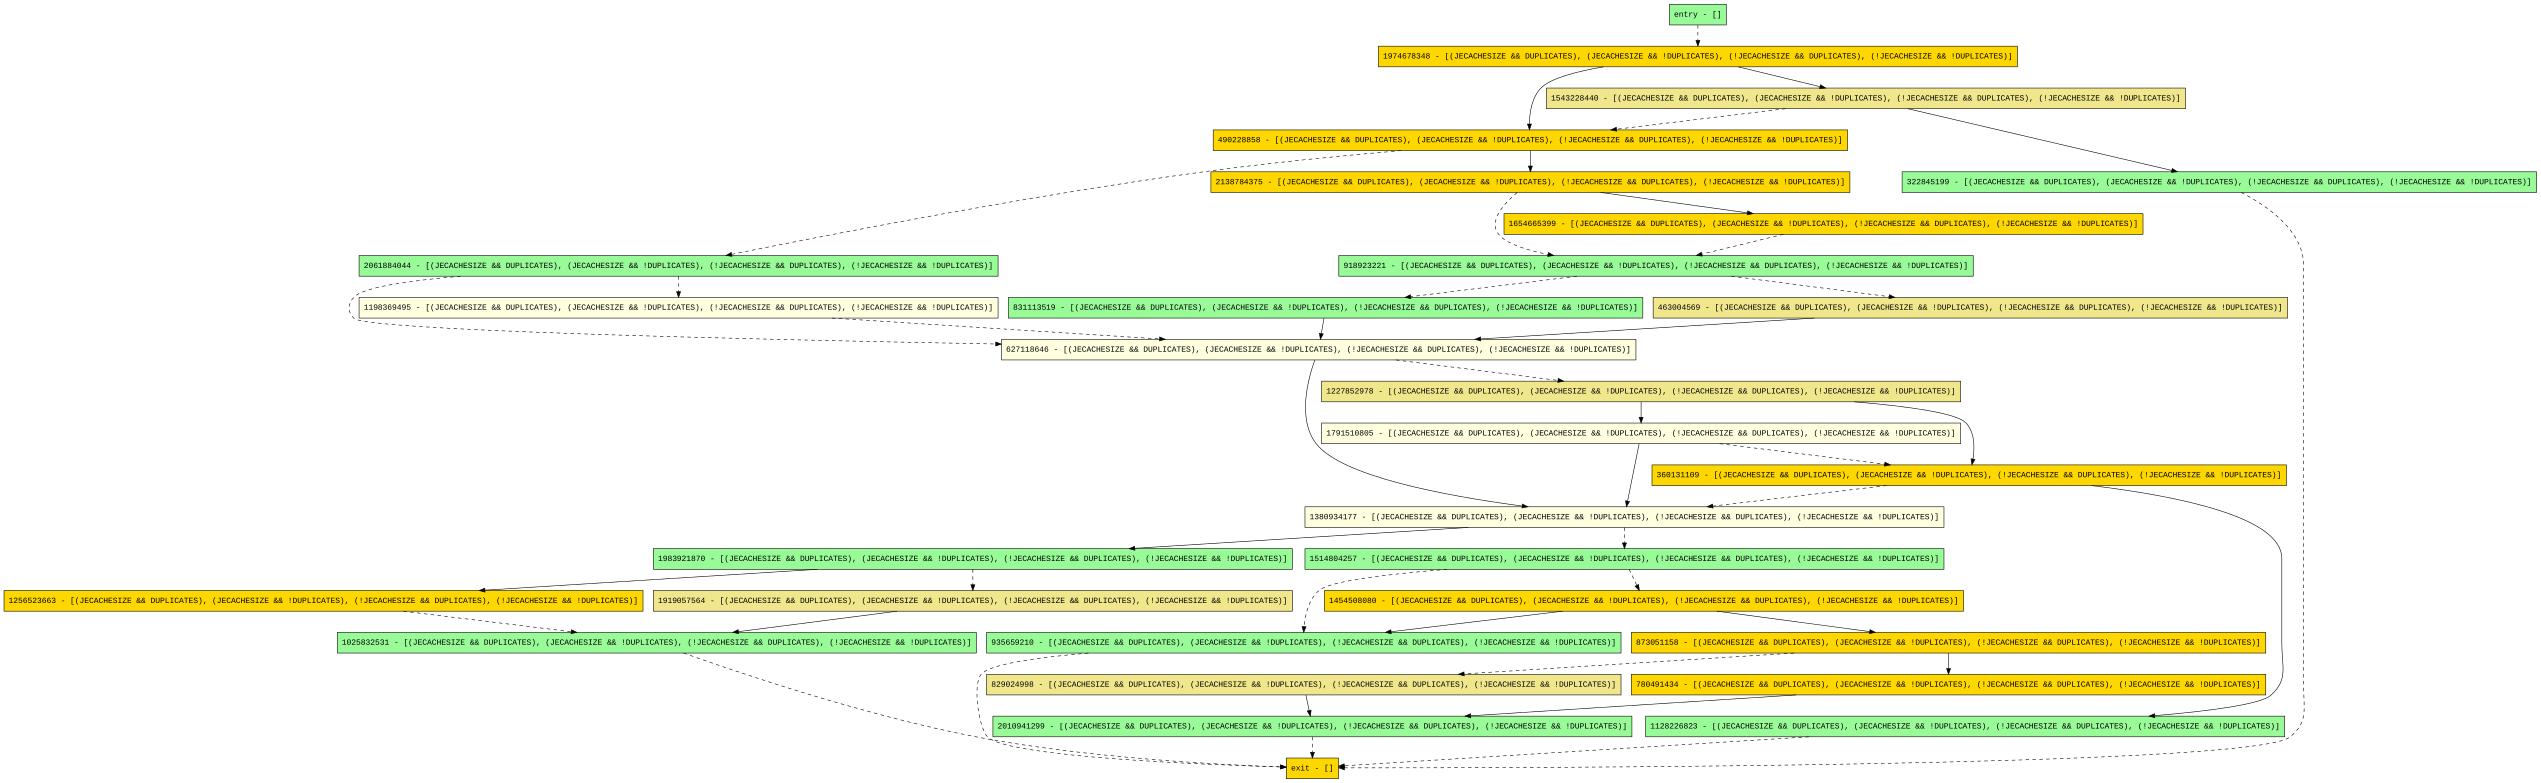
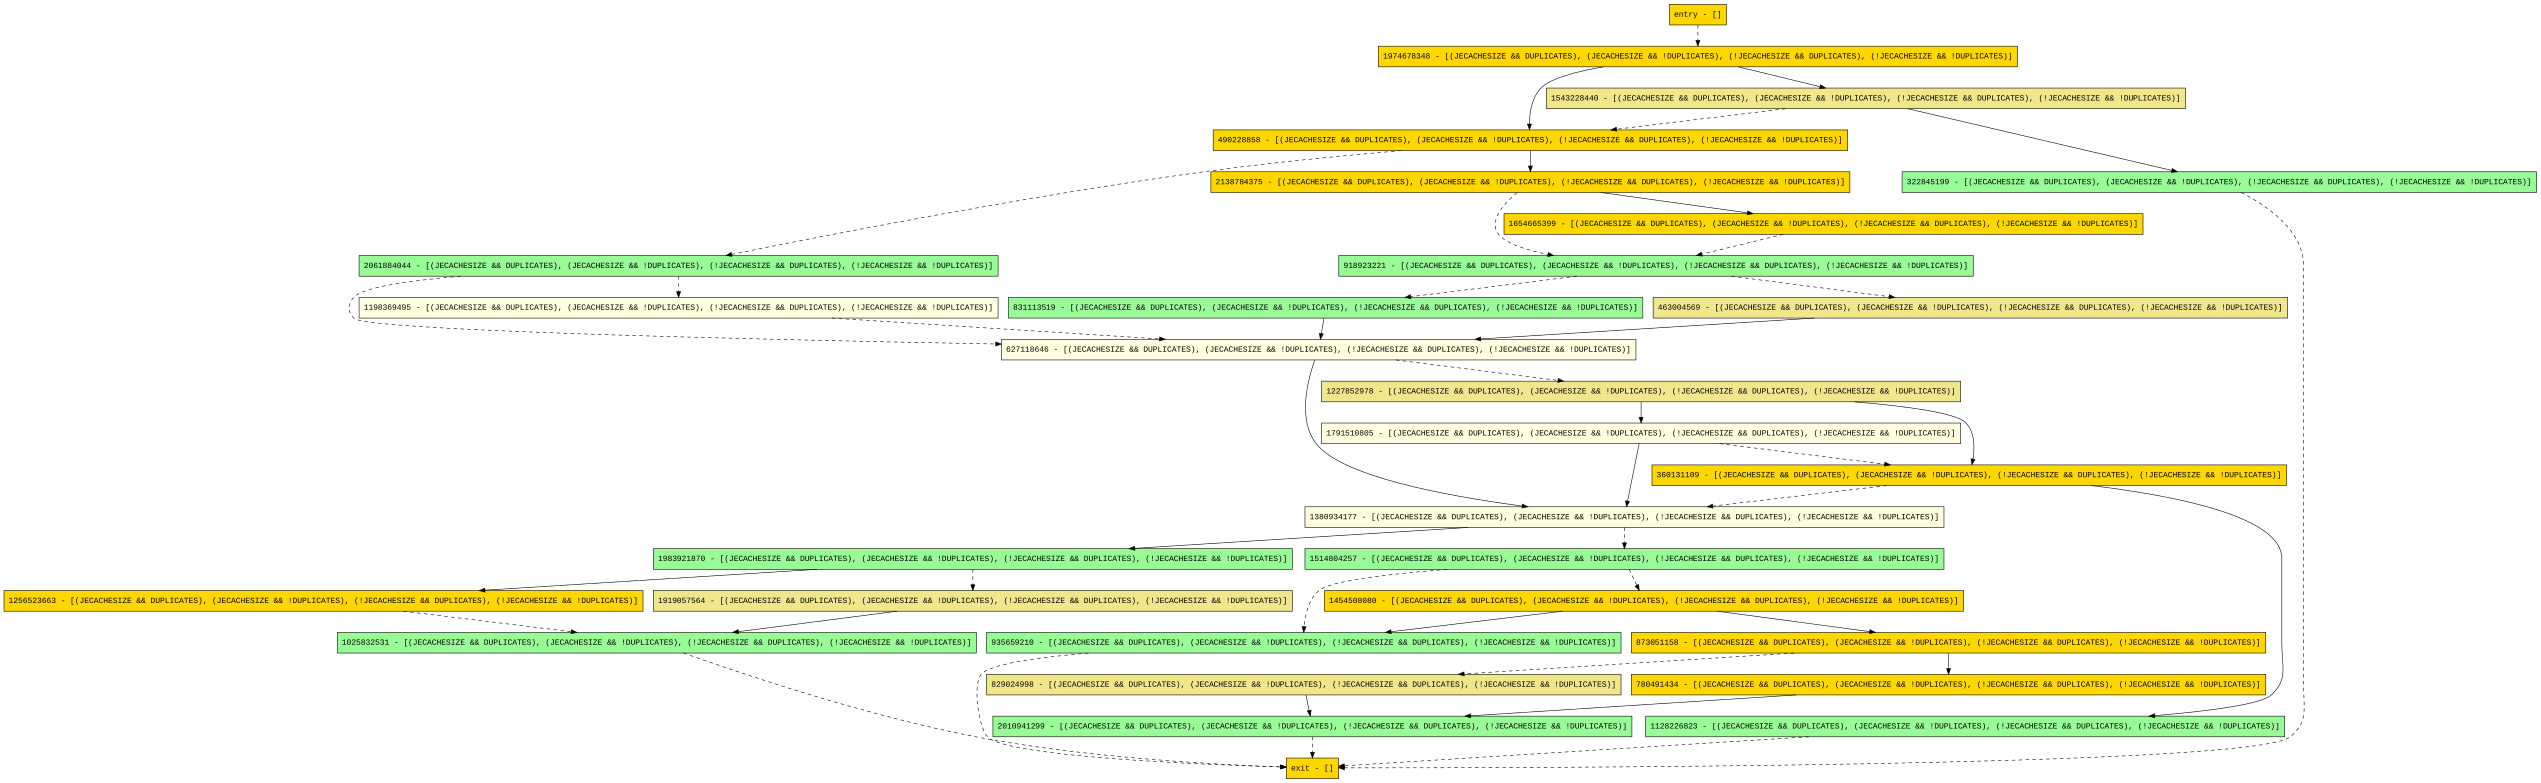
(1698, 15) -> (1698, 15)
